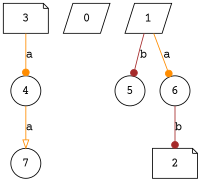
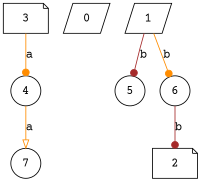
(167, 55) -> (167, 55)
